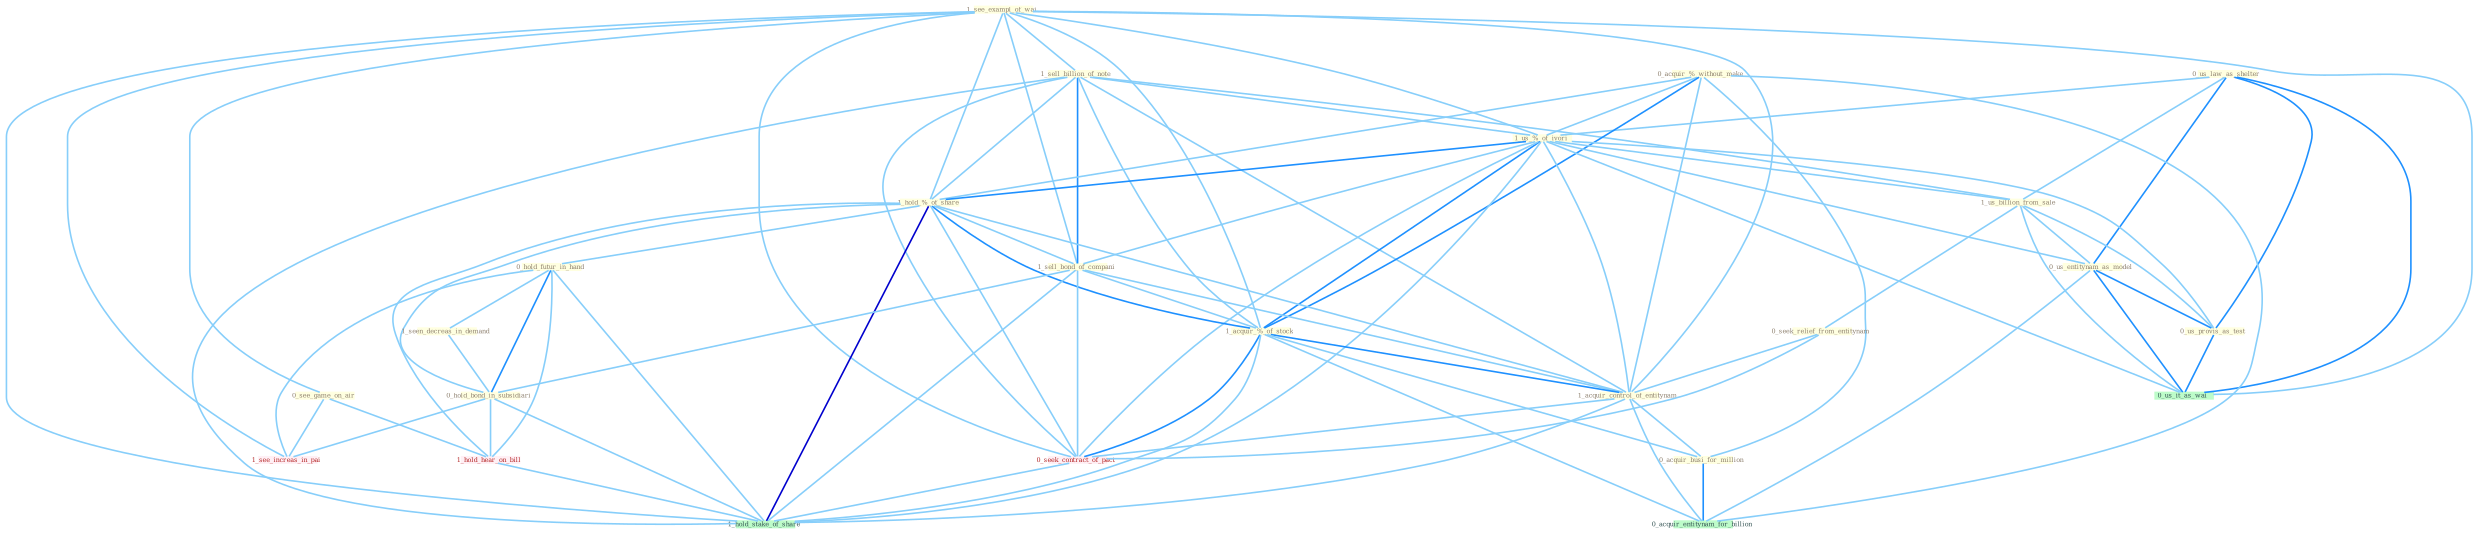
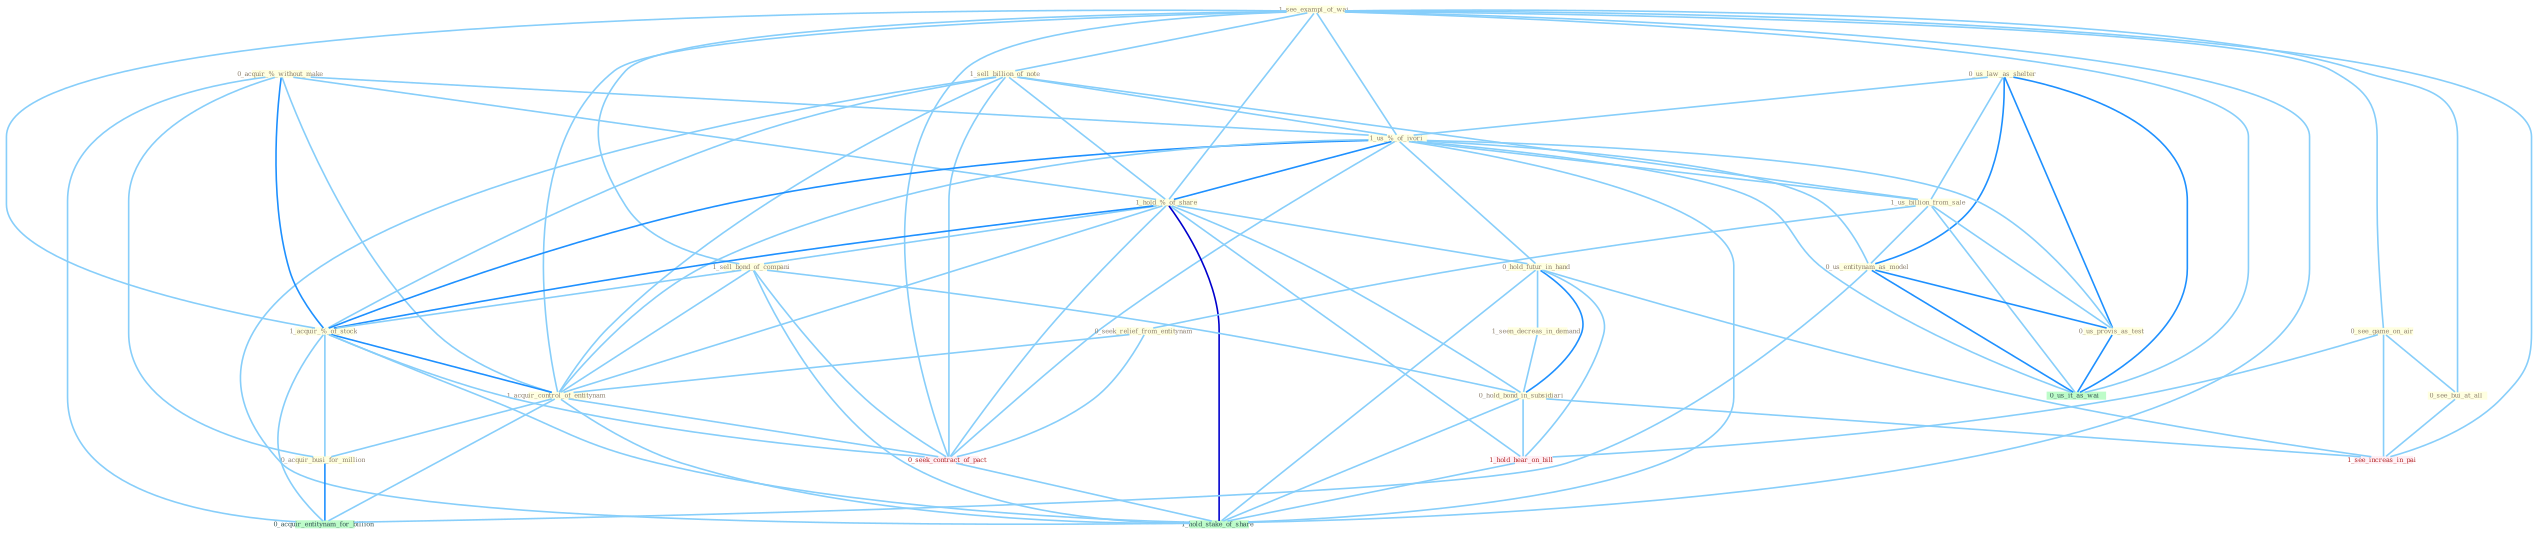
(1078, 166) -> none
(1320, 197) -> (1468, 203)
none -> (2458, 396)
(1186, 415) -> (621, 420)
